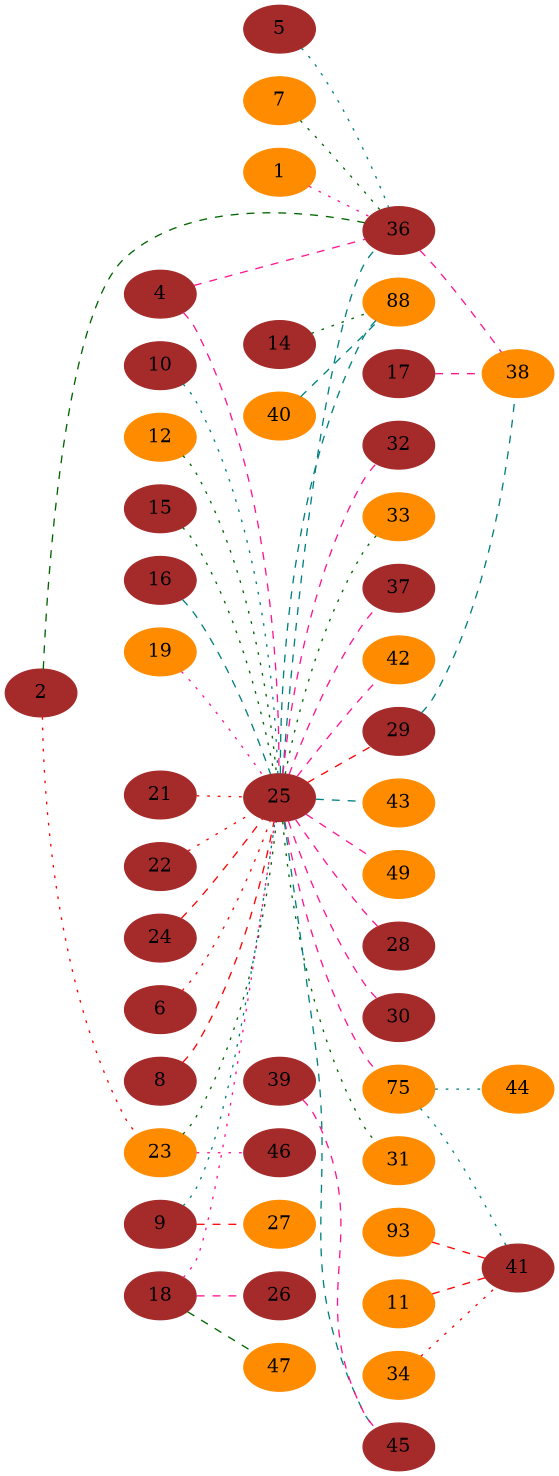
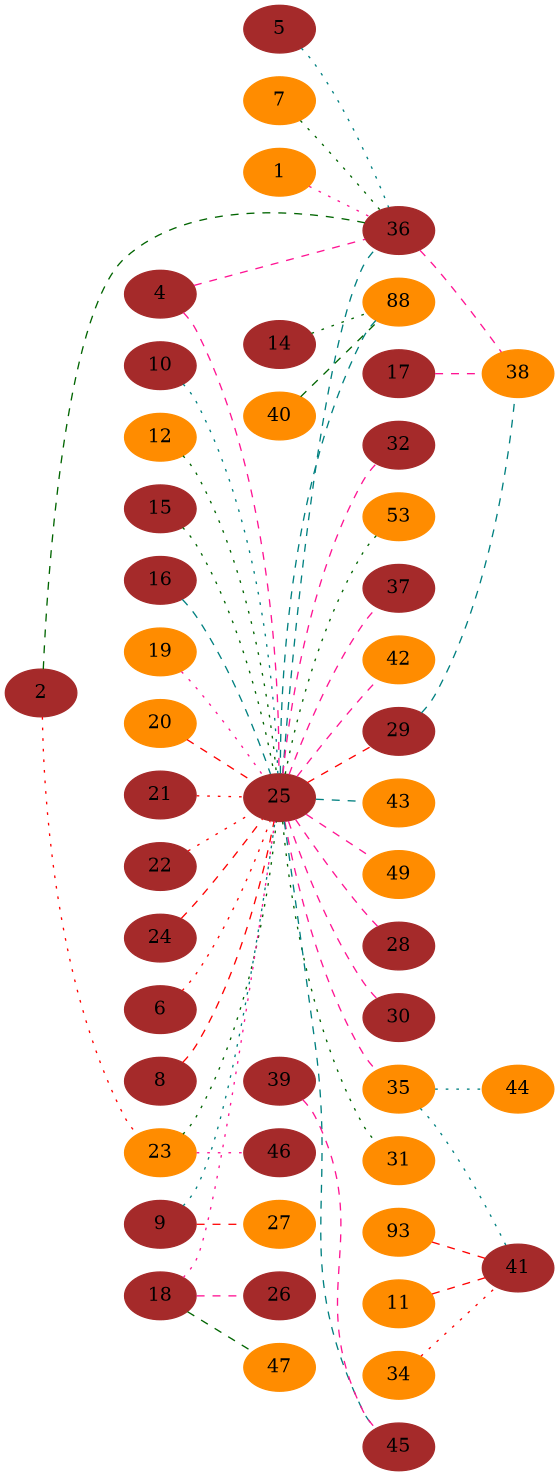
(345, 353) -> (345, 353)
(399, 517) -> (399, 517)
none -> (160, 723)
(399, 1089) -> (399, 1089)
